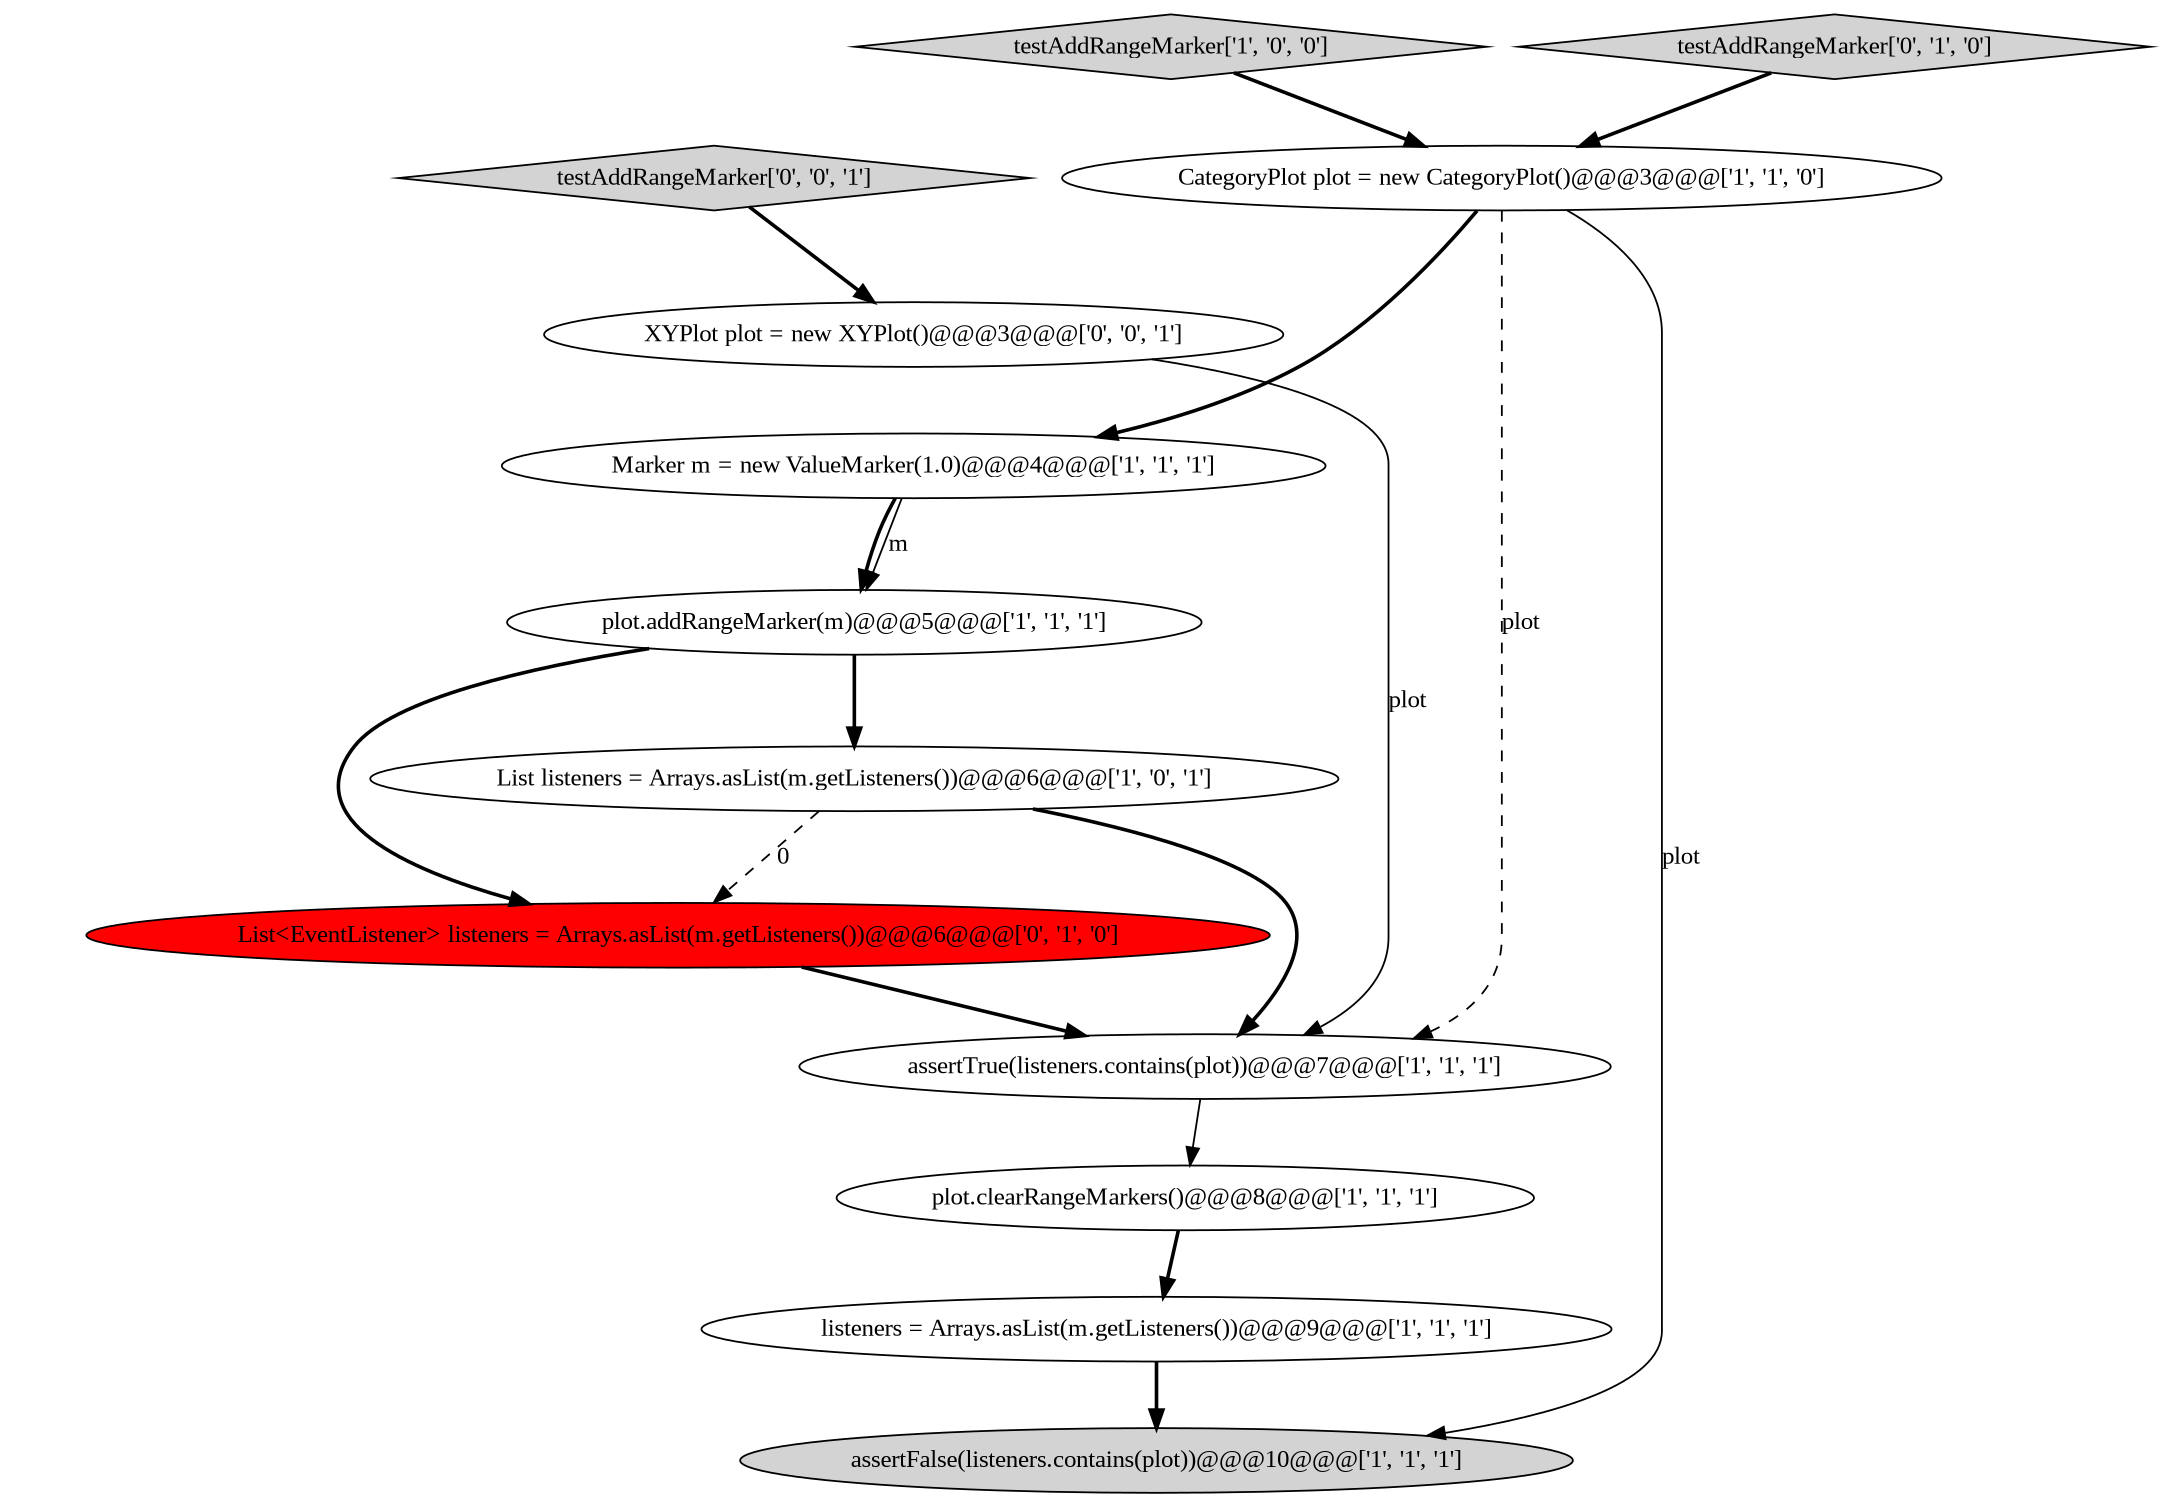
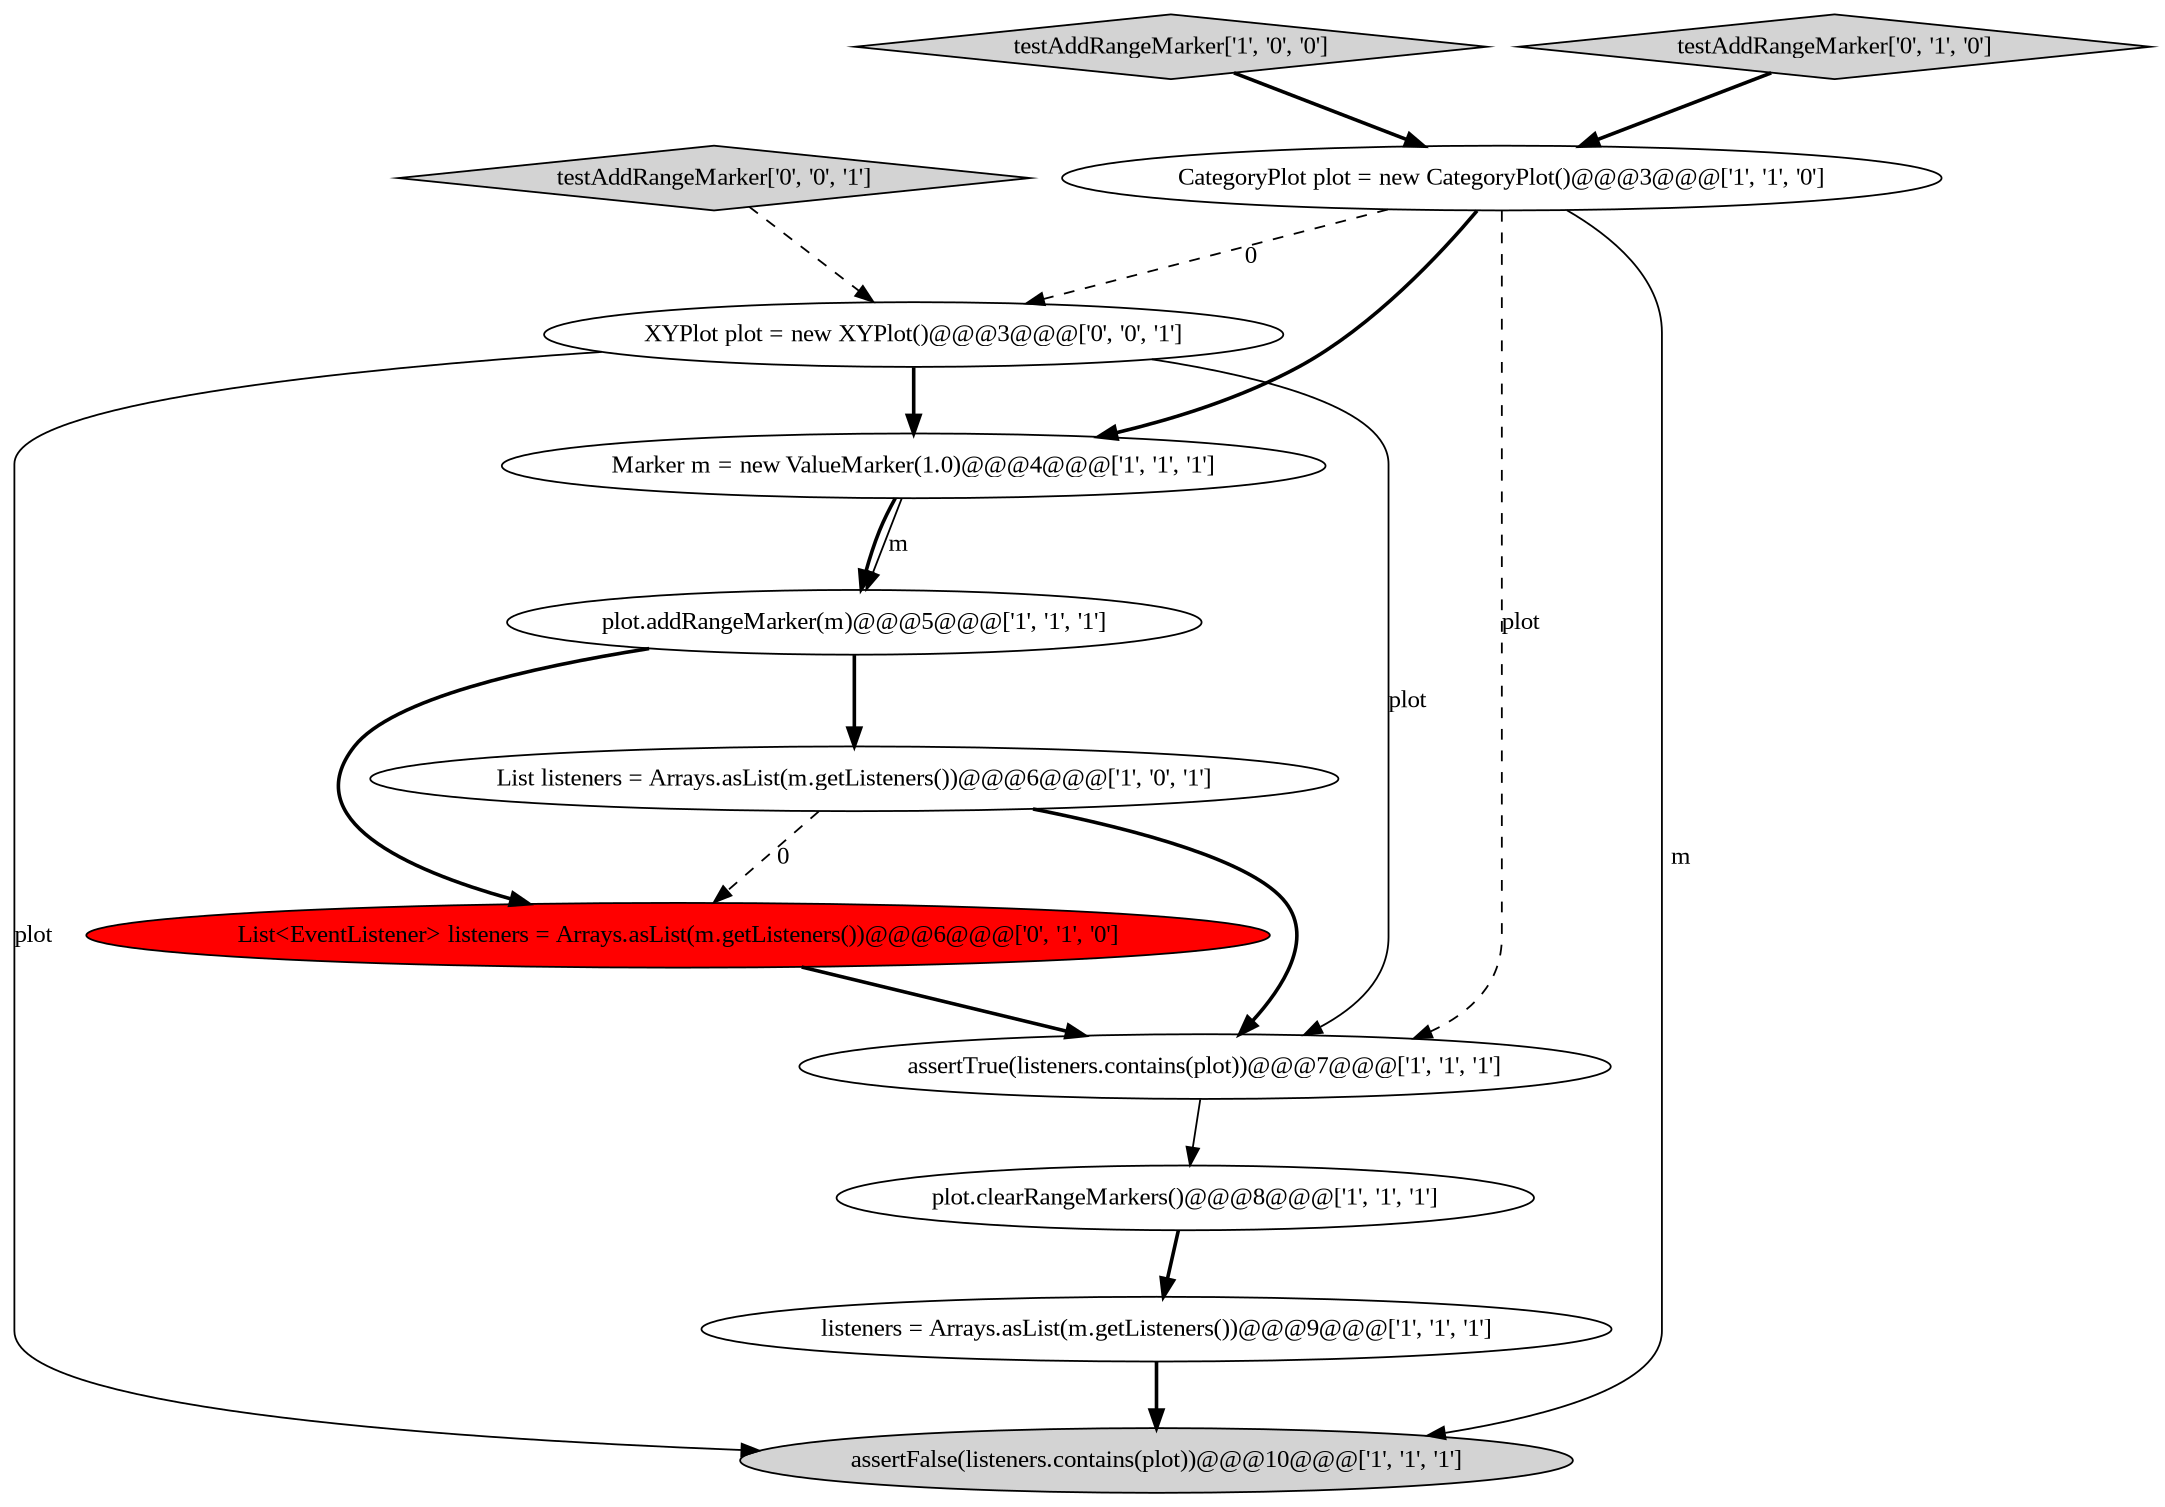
(804, 249) -> (804, 249)
none -> (1216, 254)
none -> (914, 391)
(1682, 857) -> (1682, 857)
none -> (14, 968)
